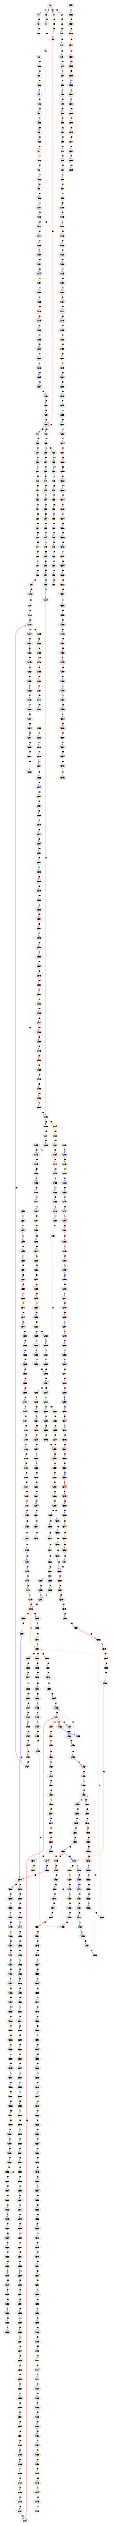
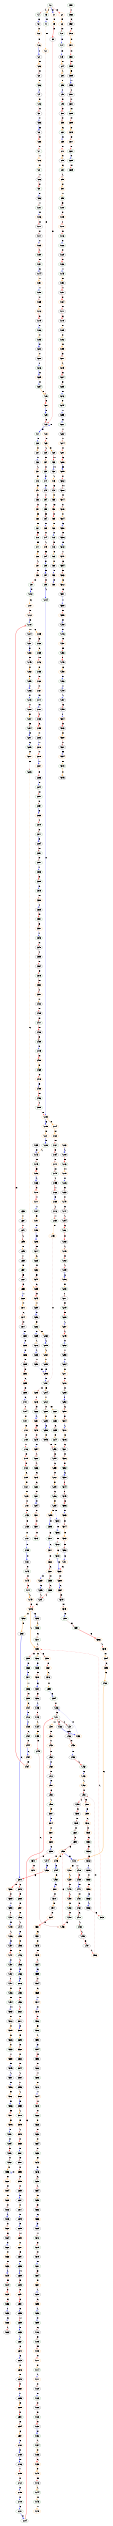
none -> (39, 45)
(46, 429) -> none
none -> (39, 719)
(49, 1575) -> (43, 1574)
